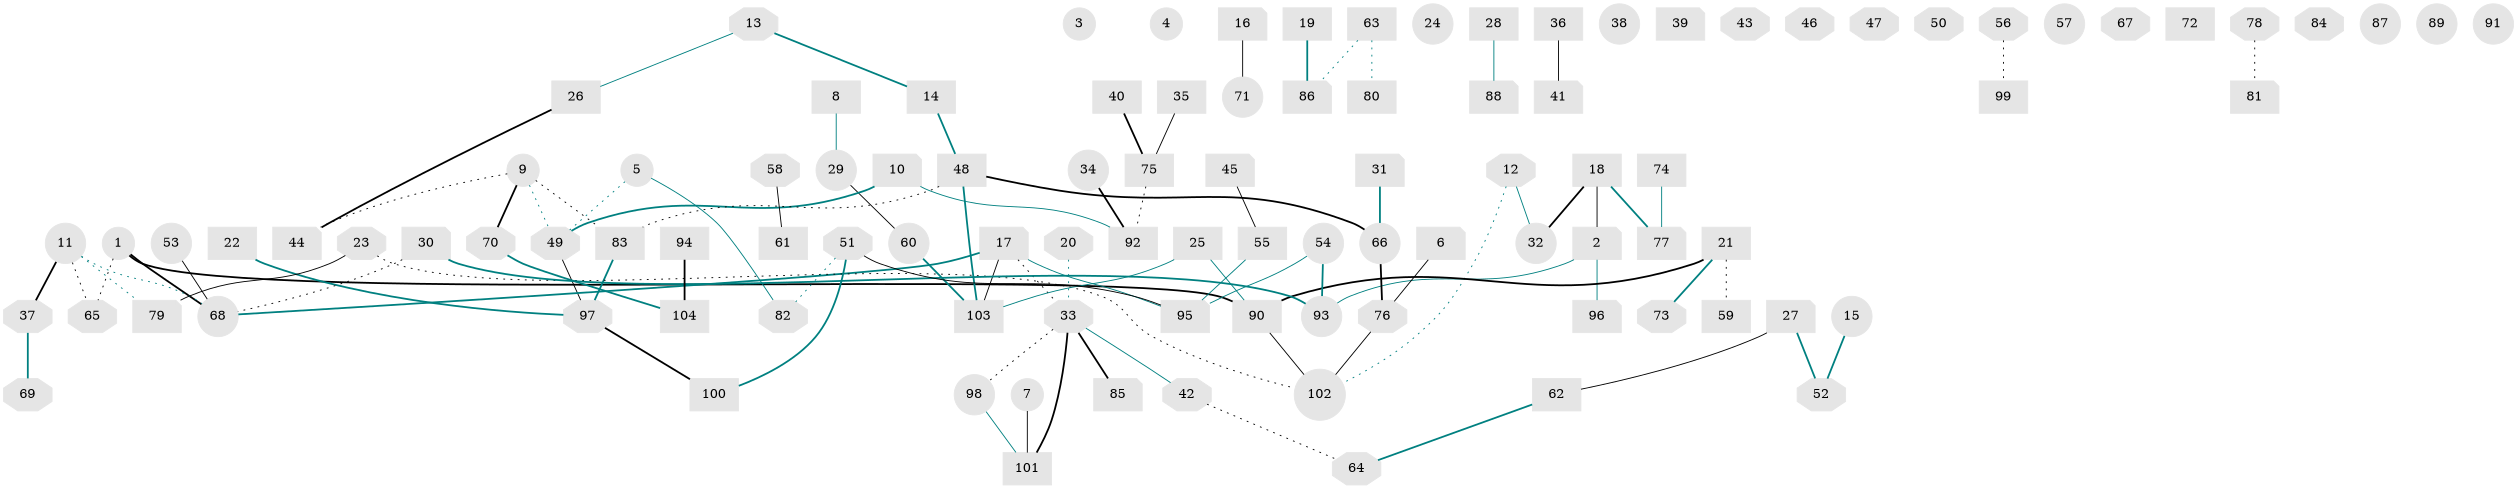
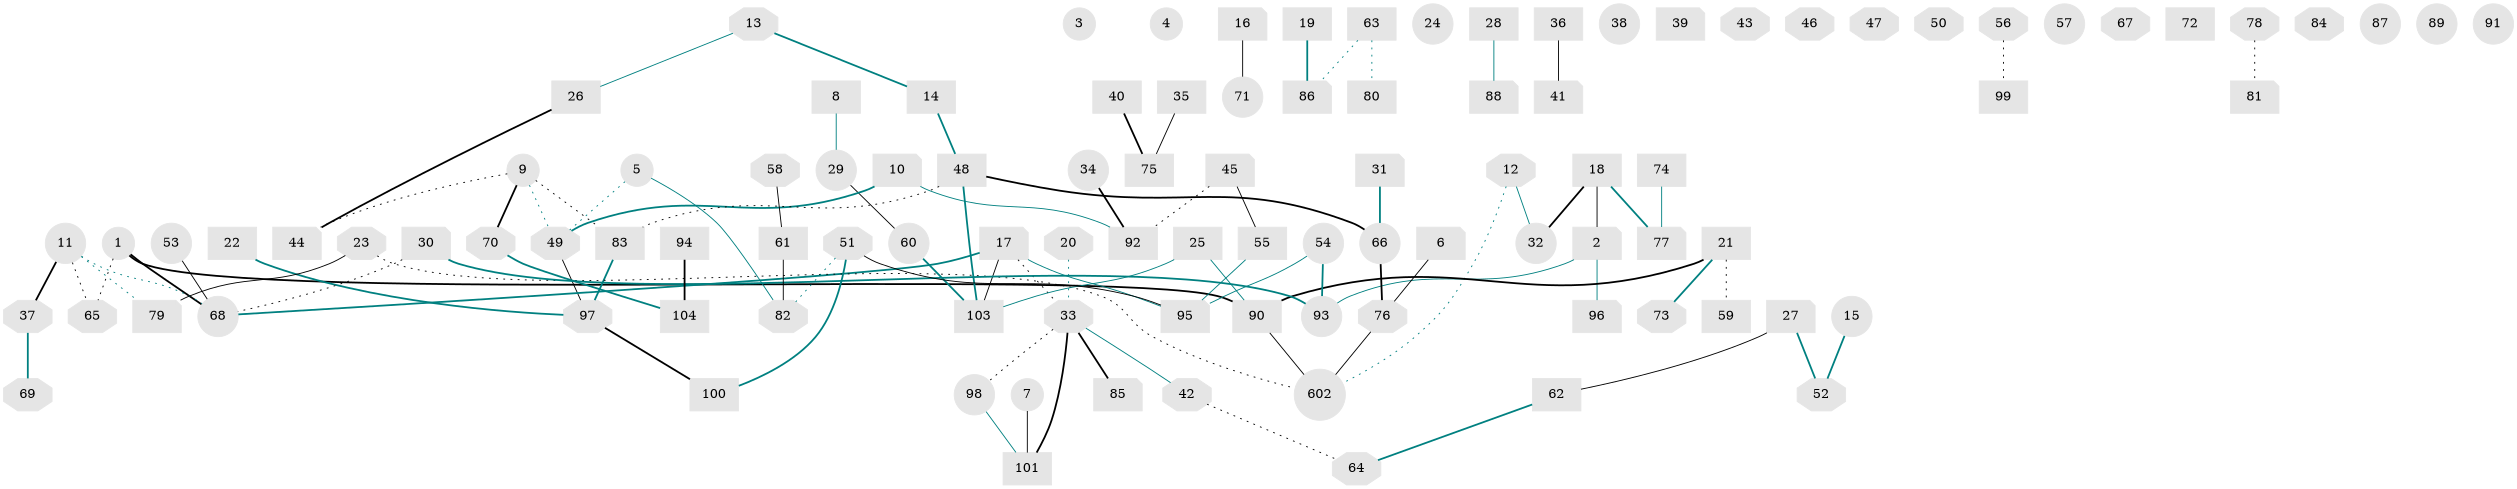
(1141, 207) -> (1182, 207)
none -> (783, 270)
(1320, 395) -> (1320, 395)
